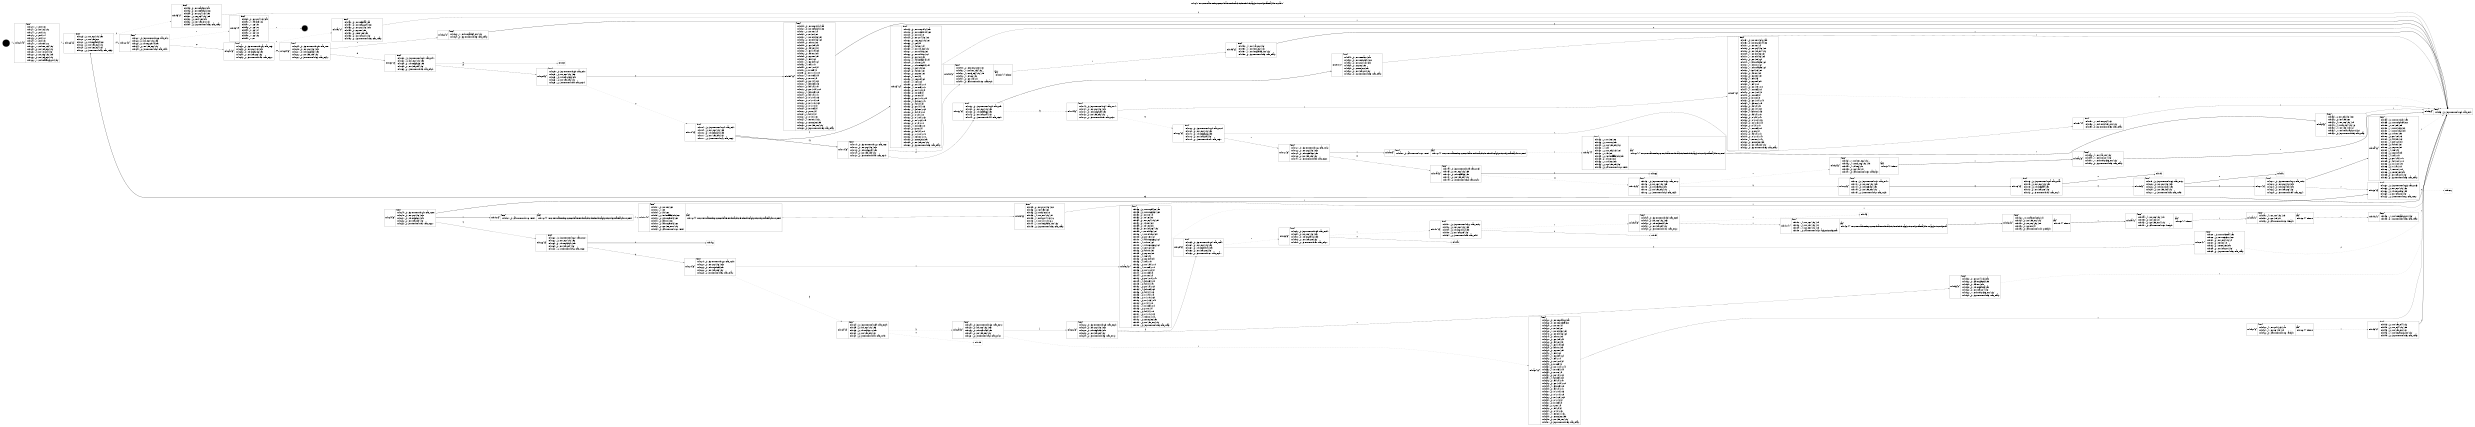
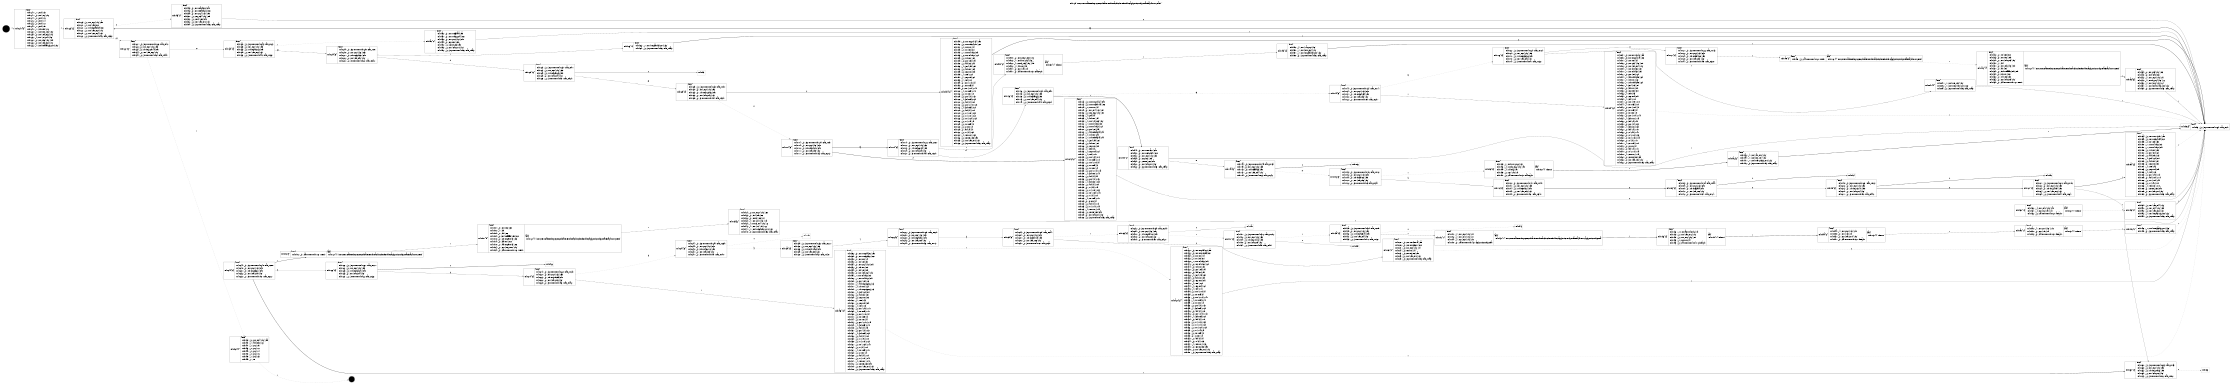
(1380, 163) -> (1196, 164)
(1975, 287) -> none
